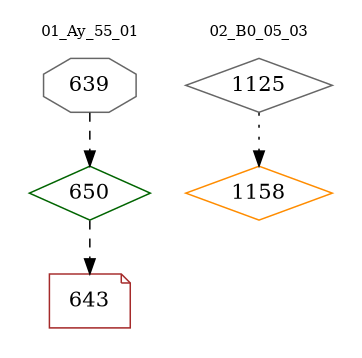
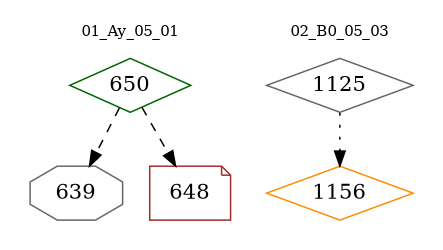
(90, 32) -> (130, 32)
(90, 132) -> (108, 130)
(259, 193) -> (340, 193)
(90, 301) -> (190, 193)
